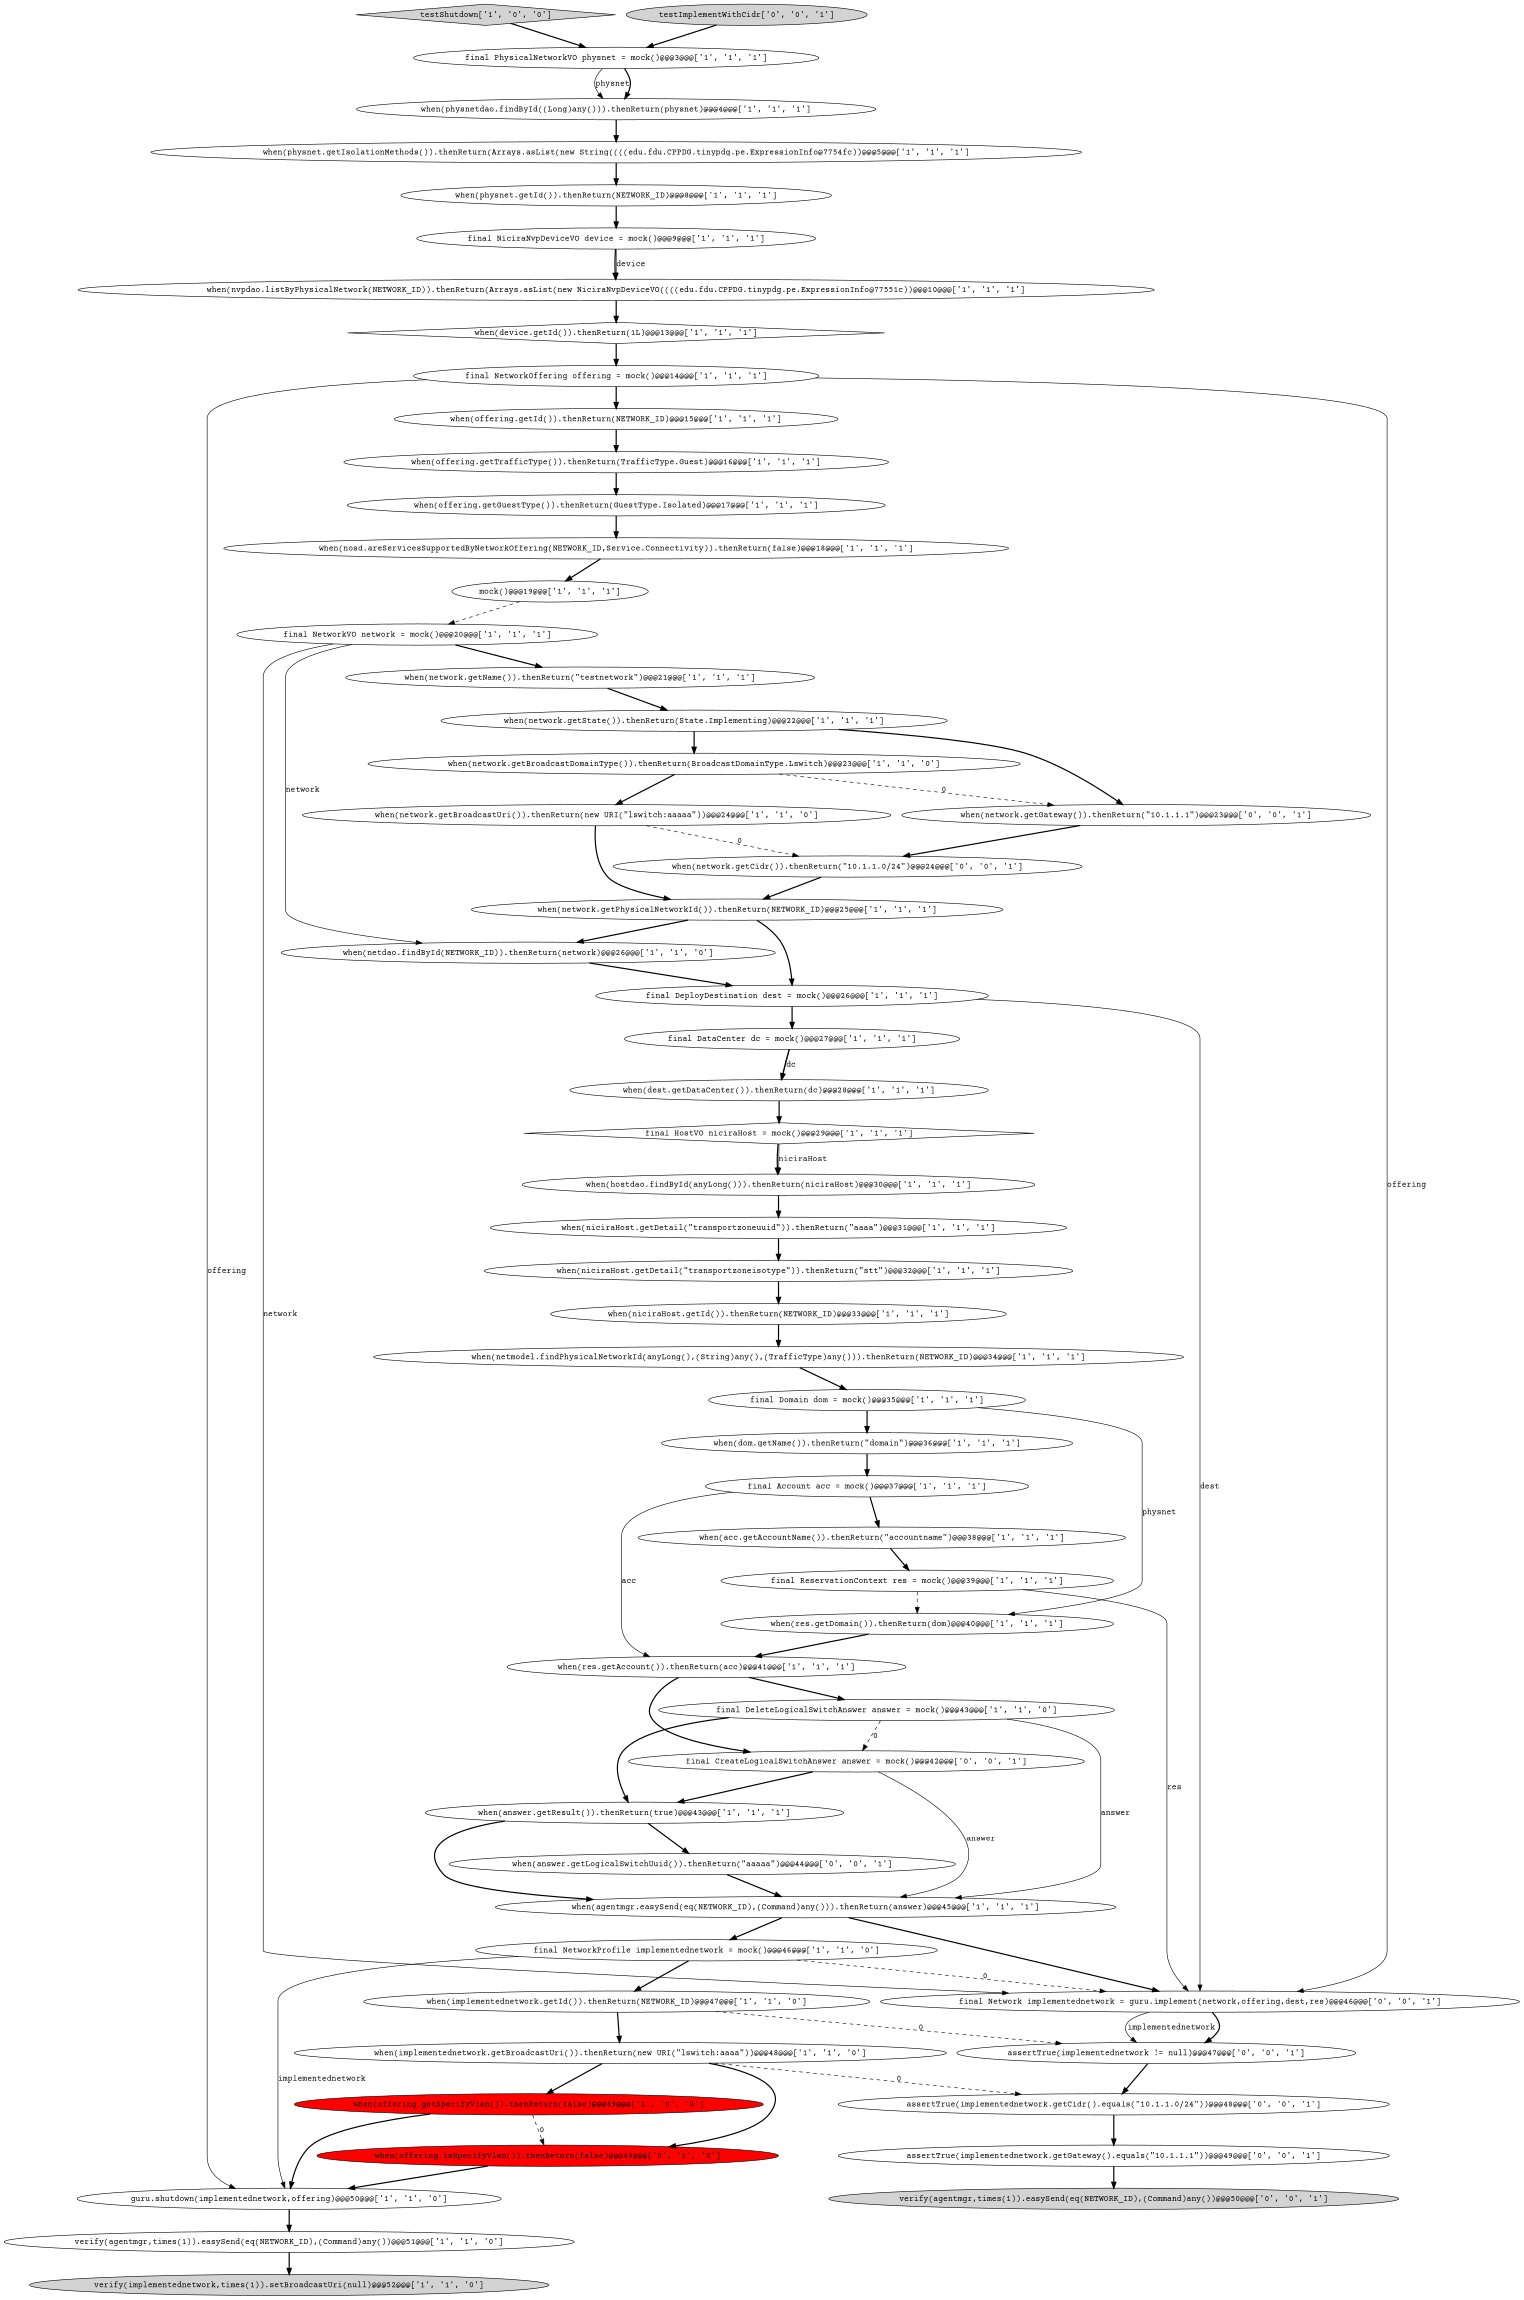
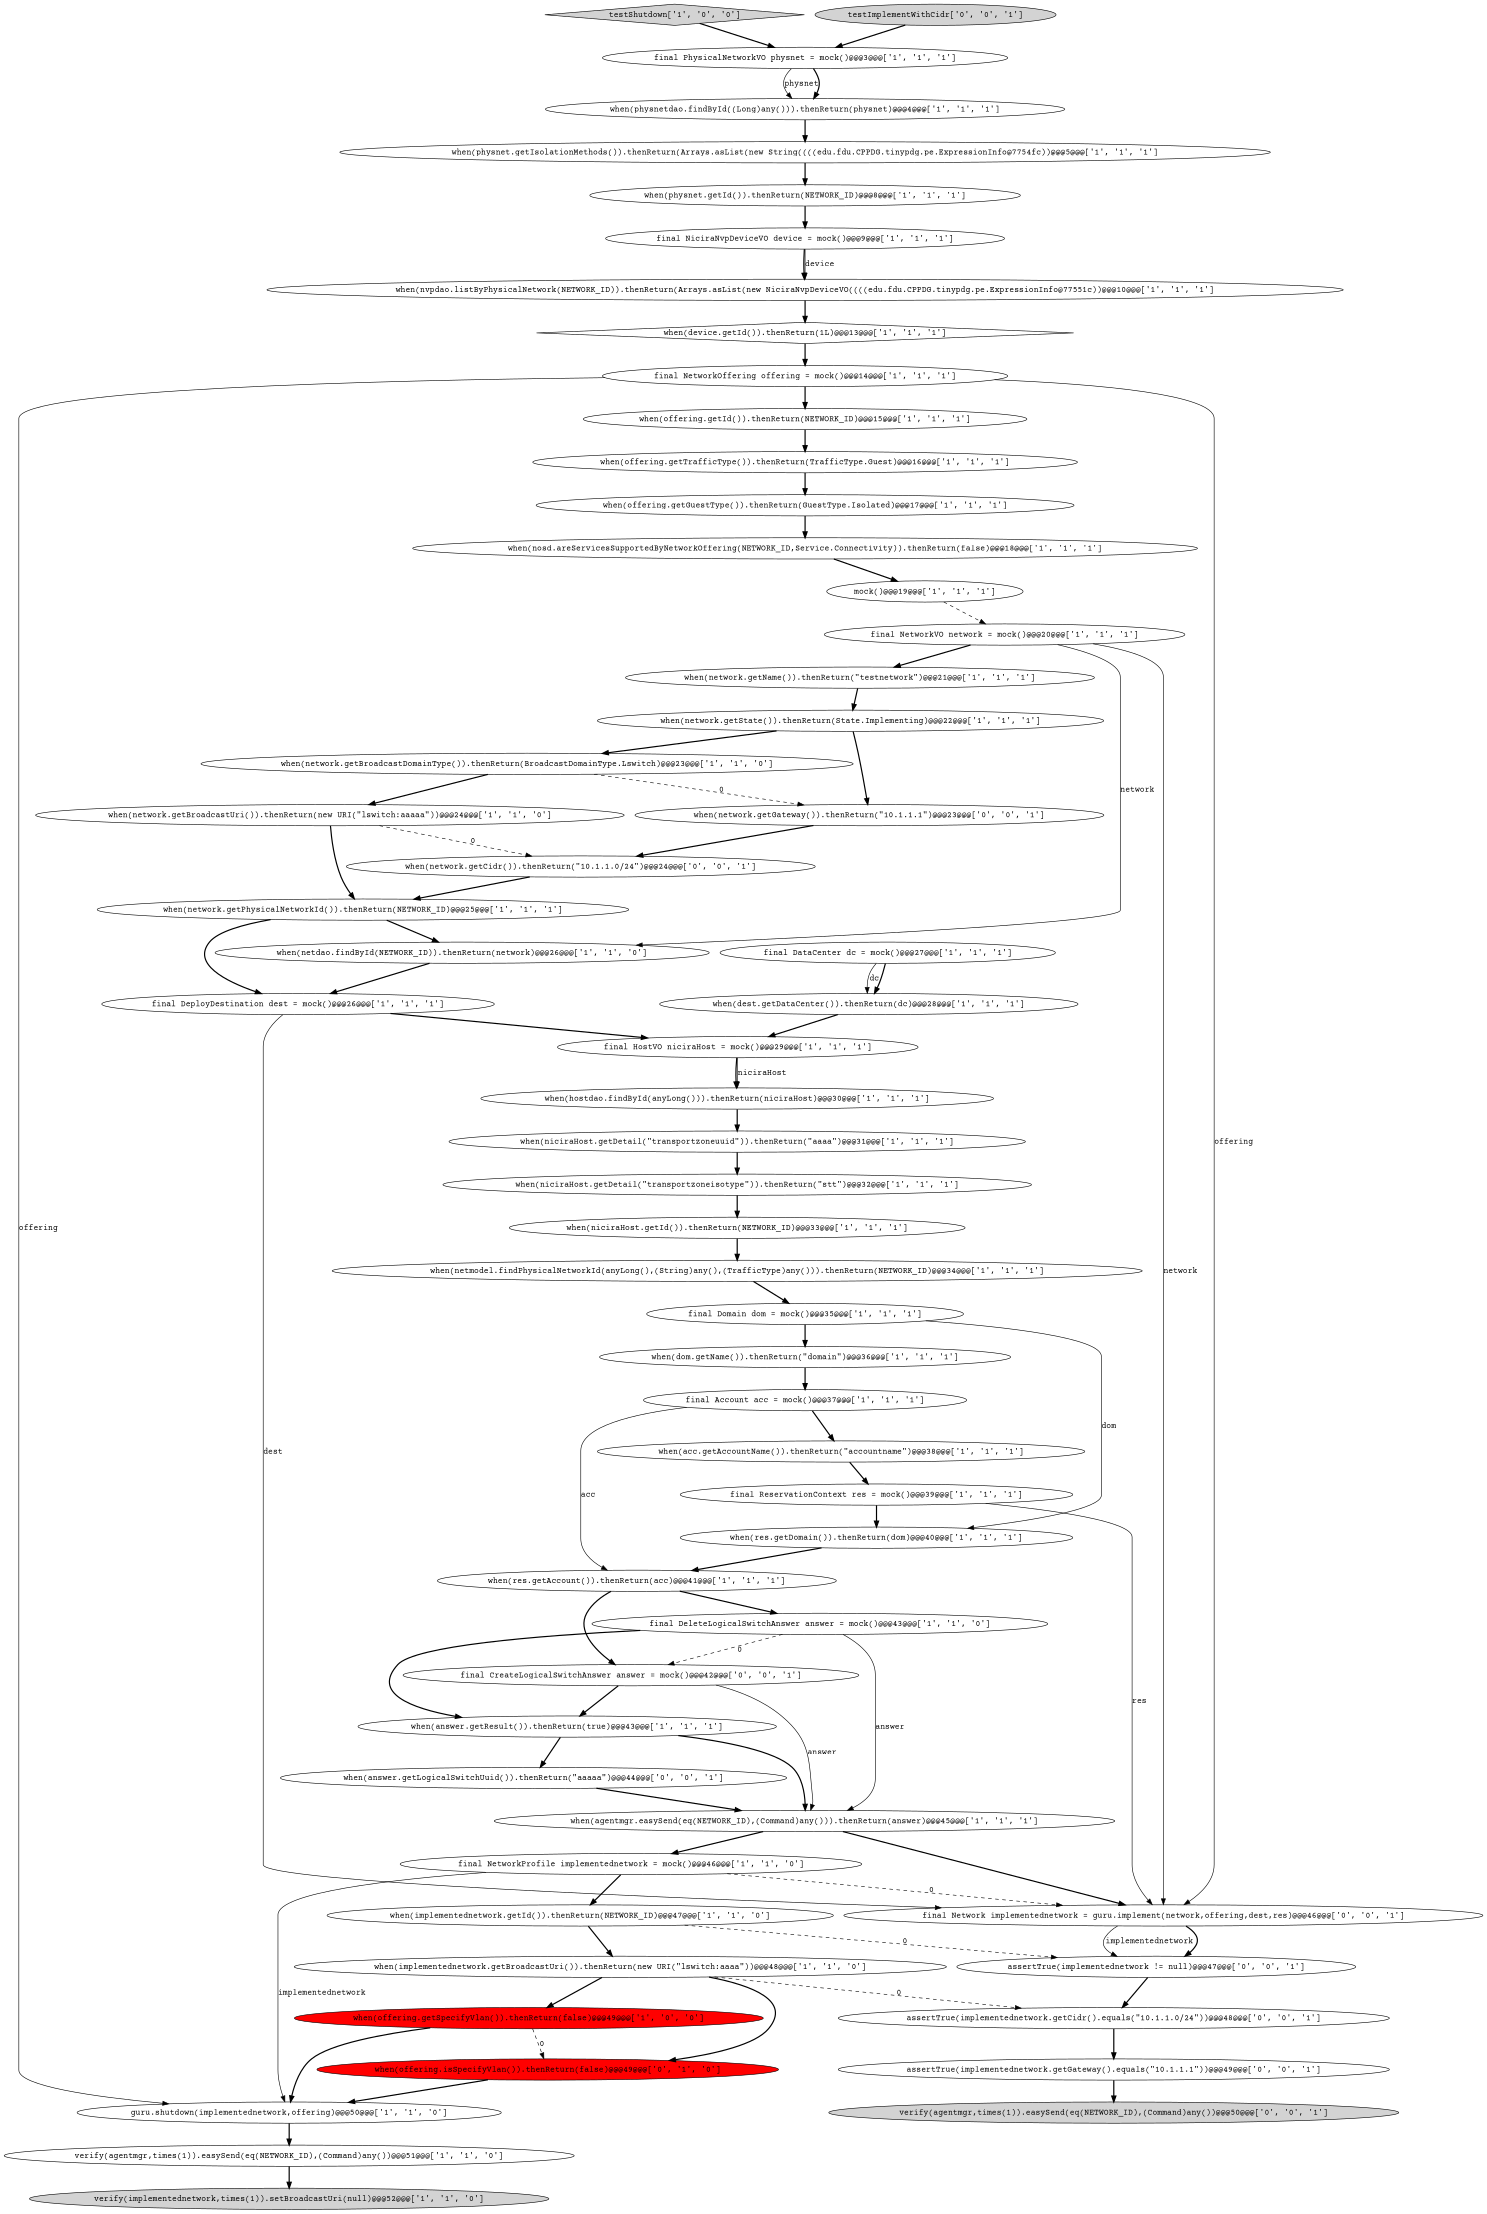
(792, 1014) -> (516, 1025)
(779, 1133) -> (738, 1047)
(1159, 1512) -> (1109, 1426)
(917, 1599) -> (877, 1513)
